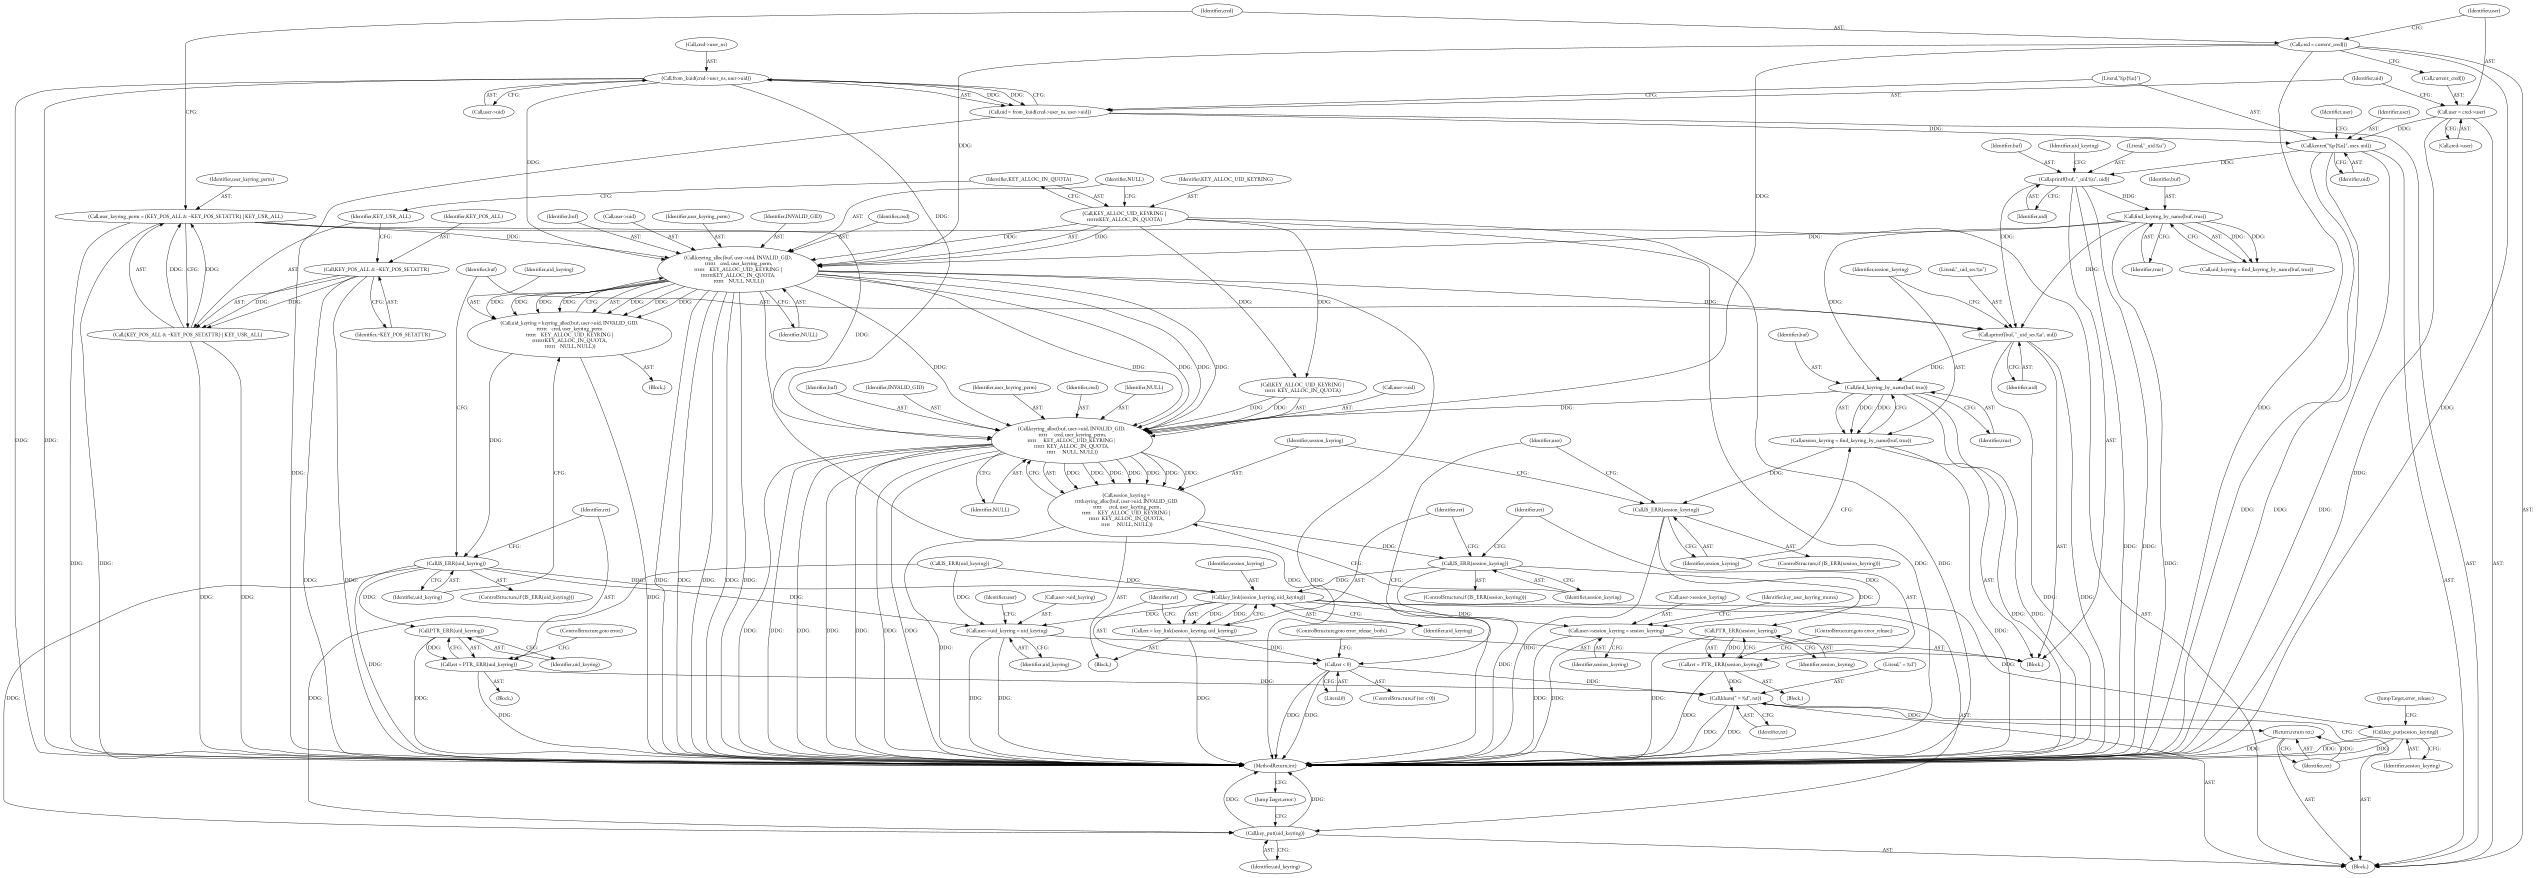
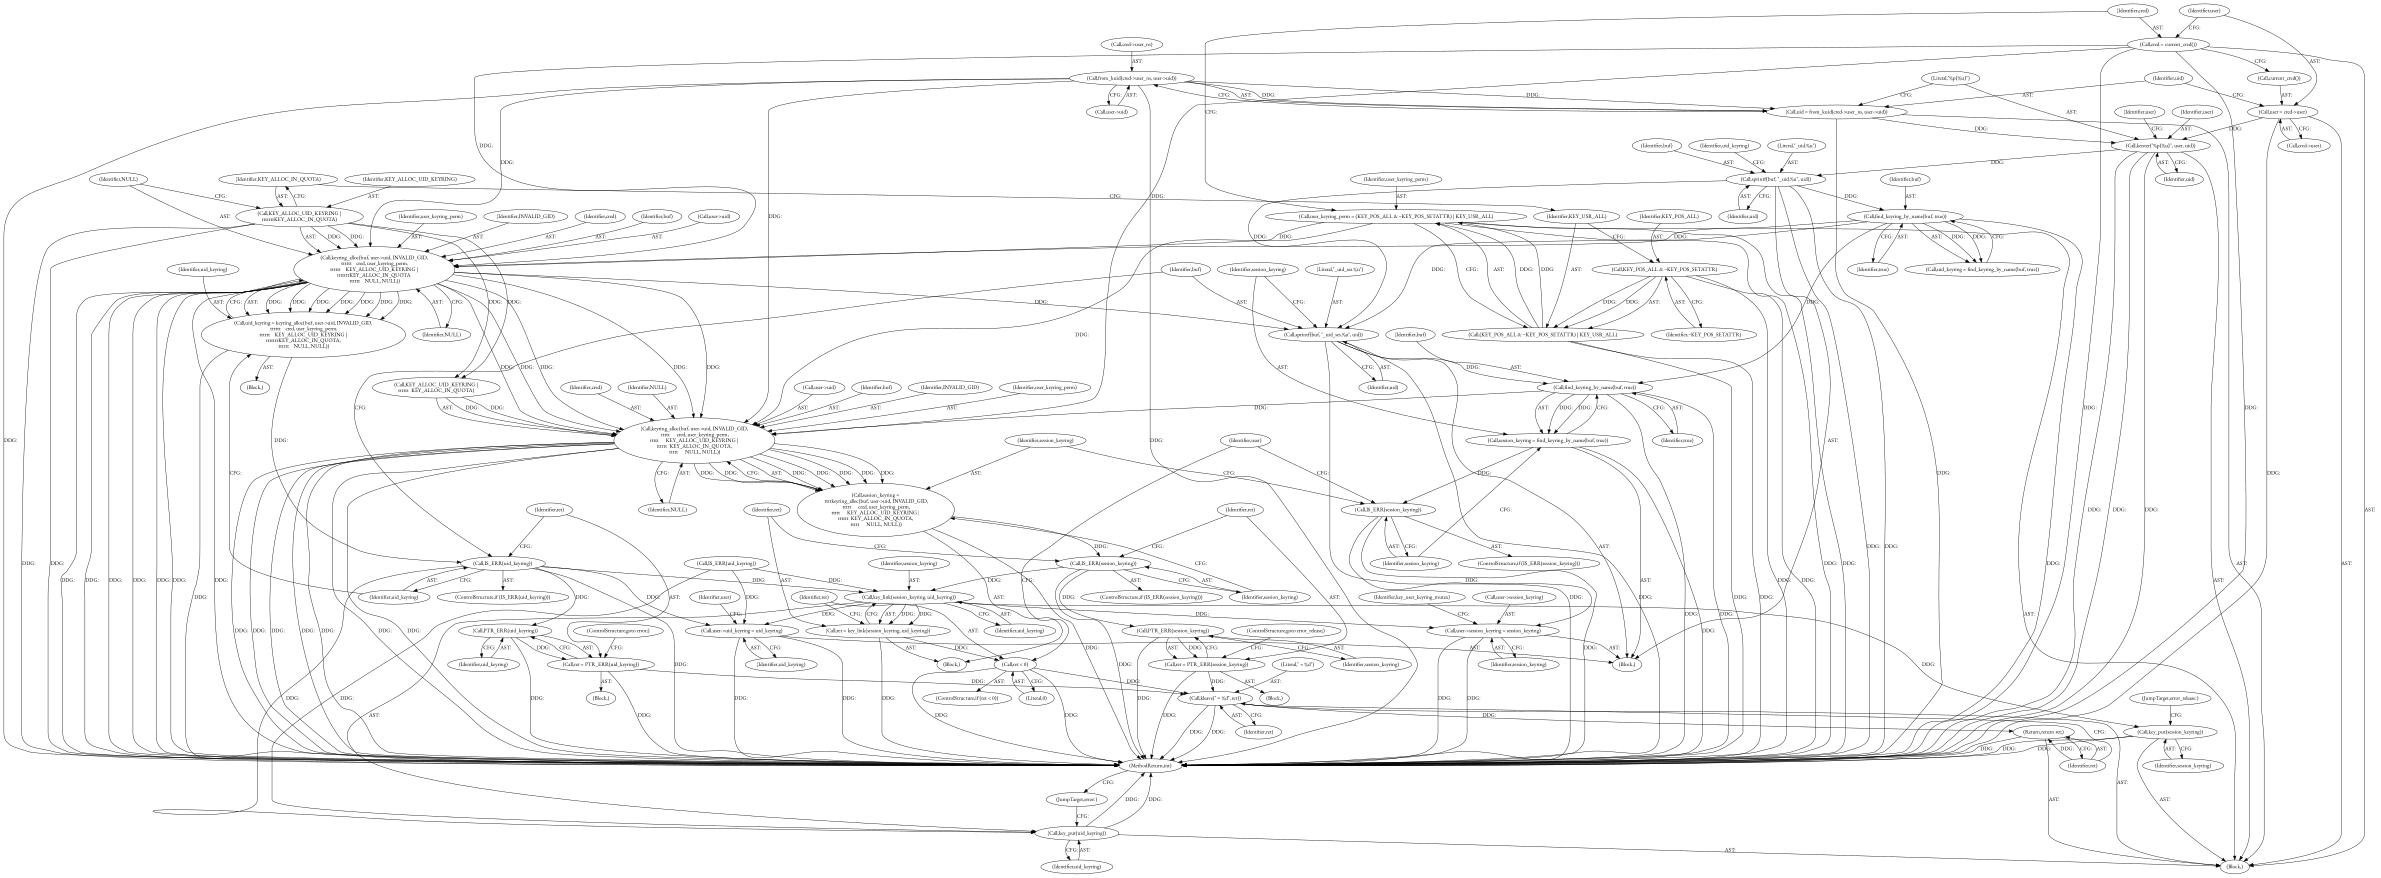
(1070, 597) -> none
(1342, 631) -> none
